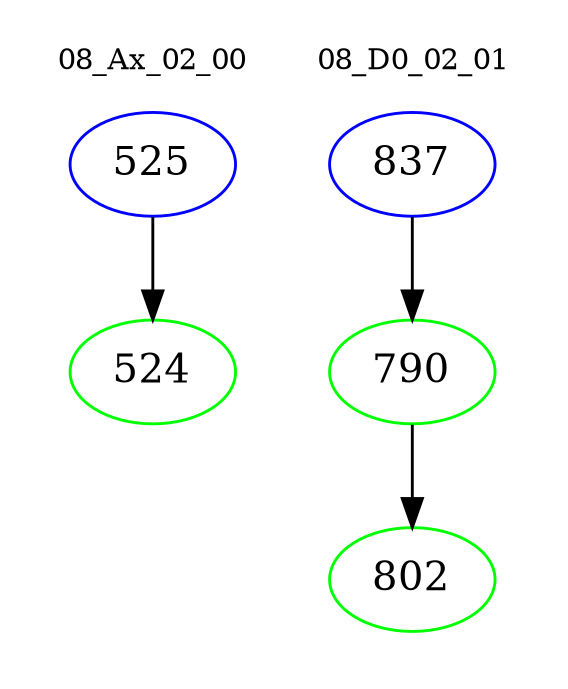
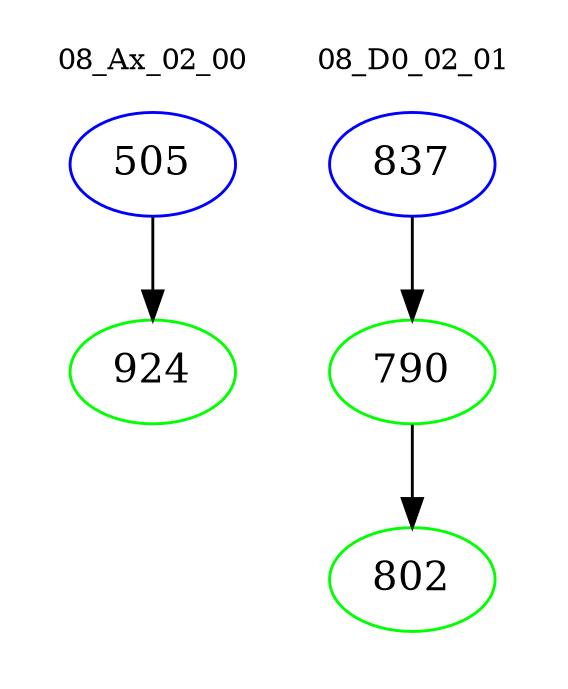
(153, 164) -> (153, 164)
(153, 372) -> (153, 372)
